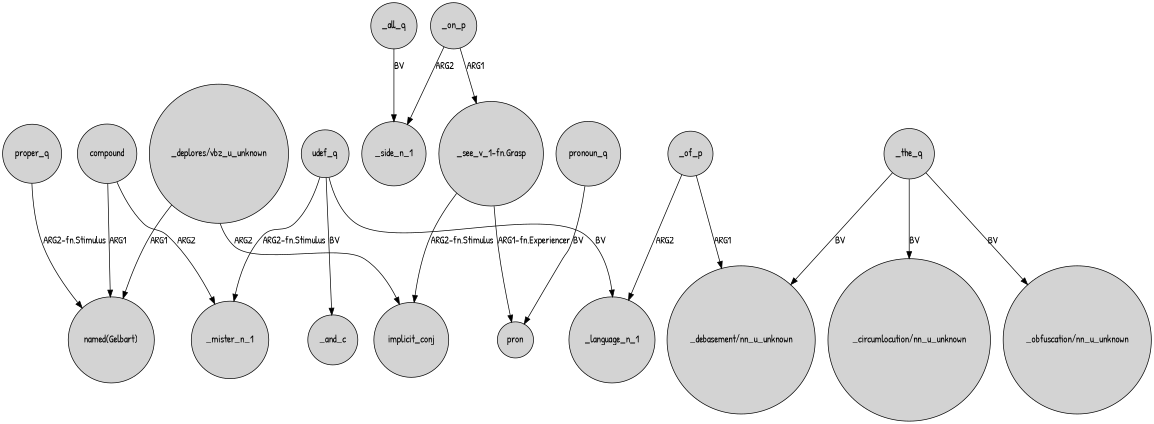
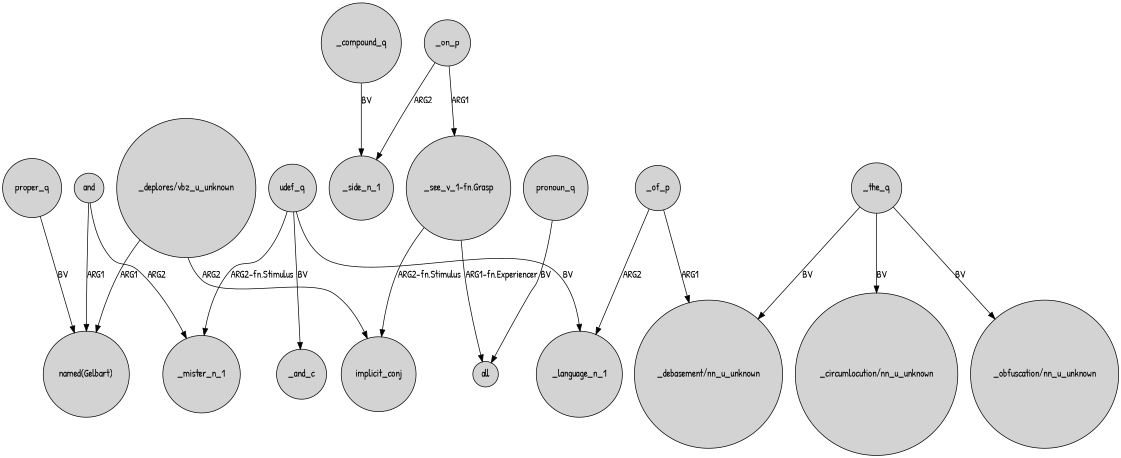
(394, 26) -> (361, 43)
(107, 154) -> (89, 188)
(75, 241) -> (63, 275)
(515, 340) -> (486, 374)
